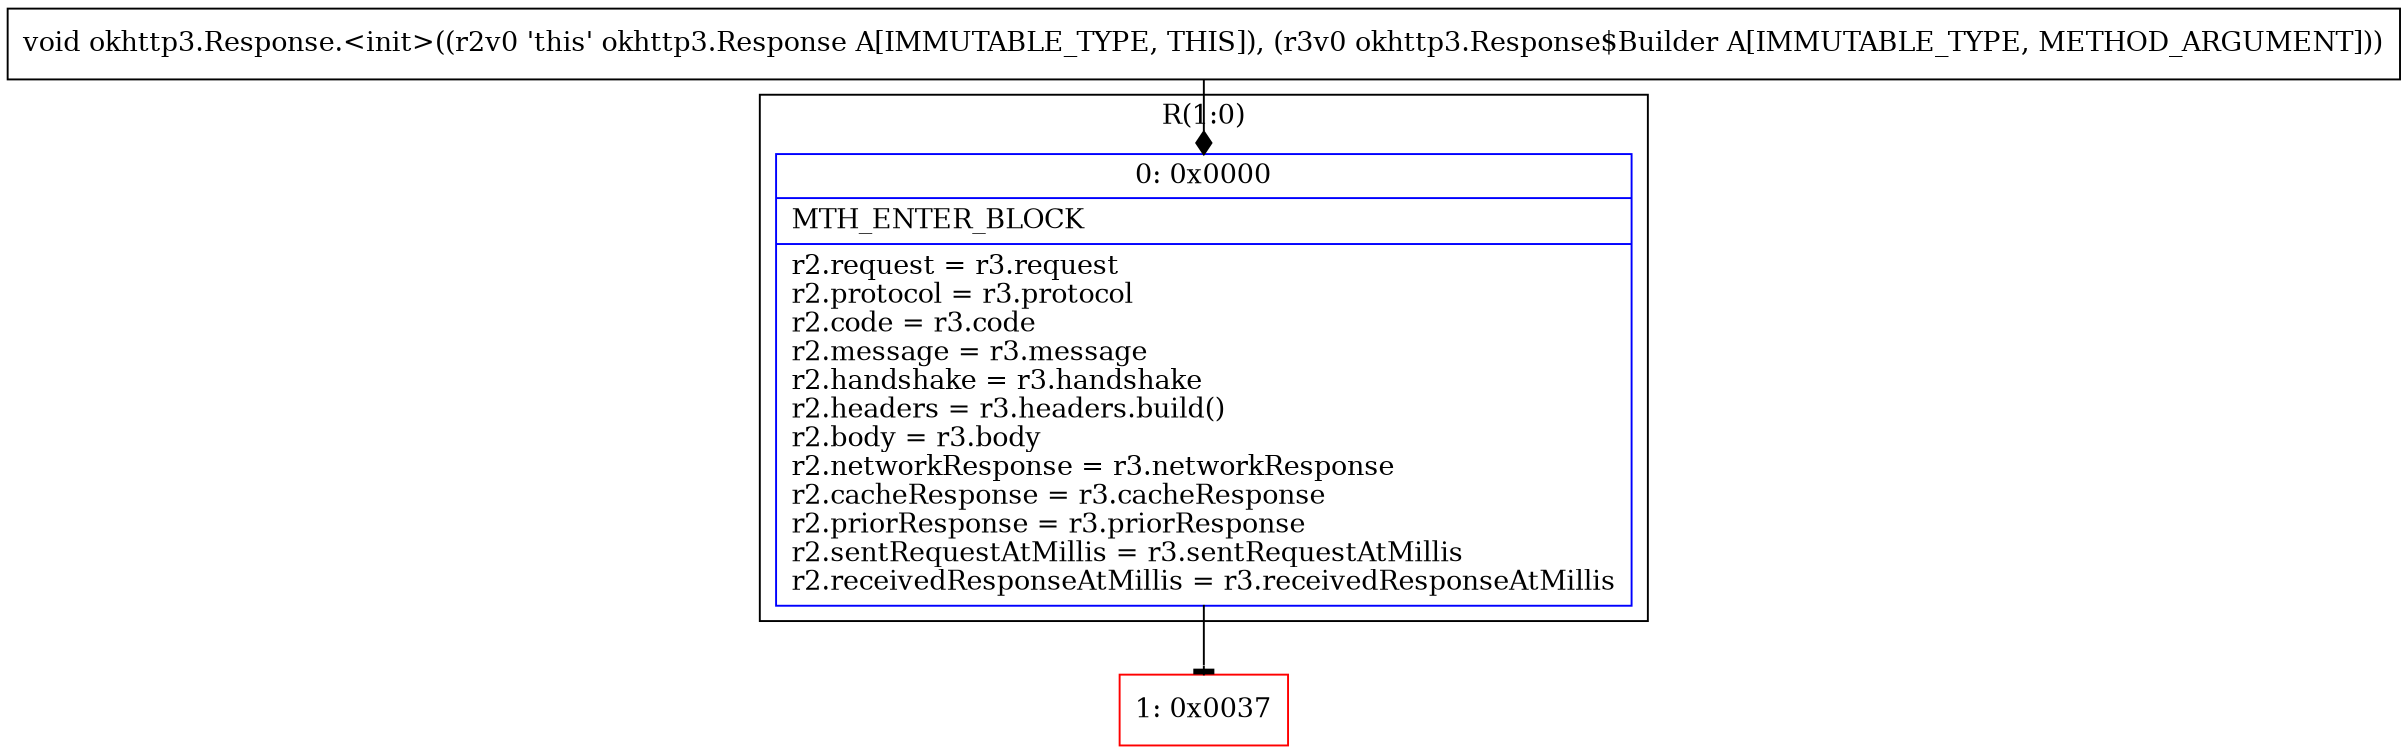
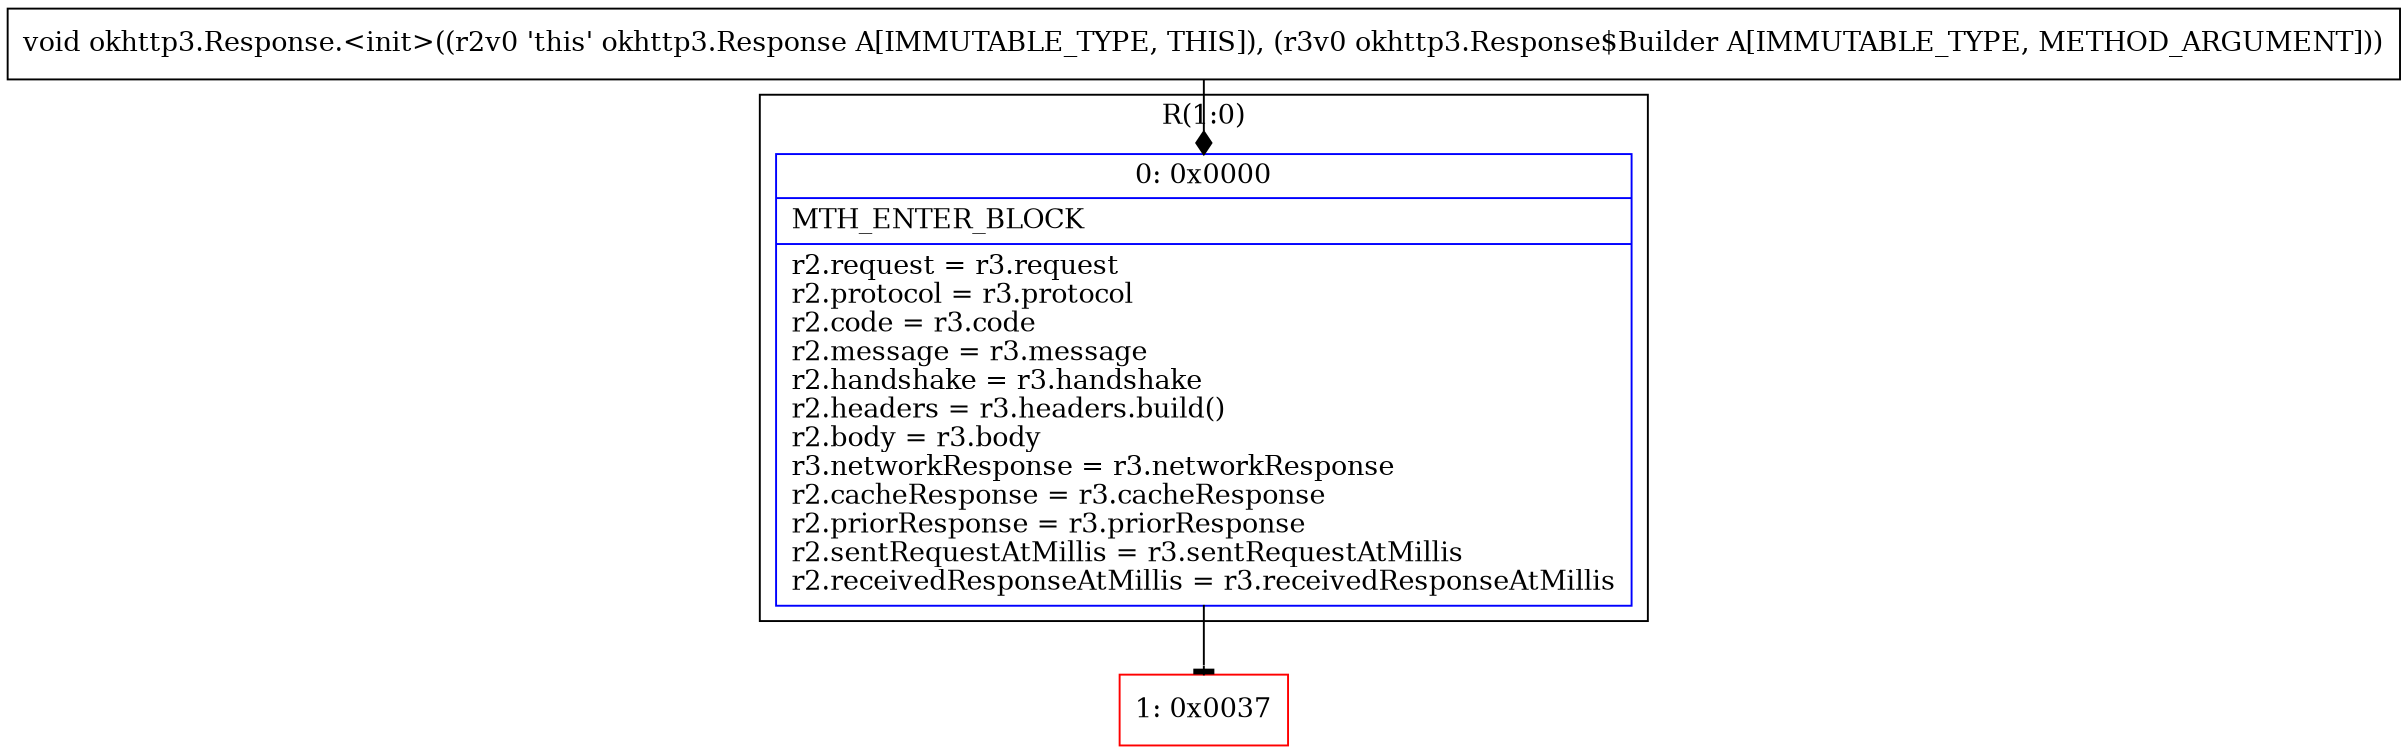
(1094, 467) -> (1094, 467)
